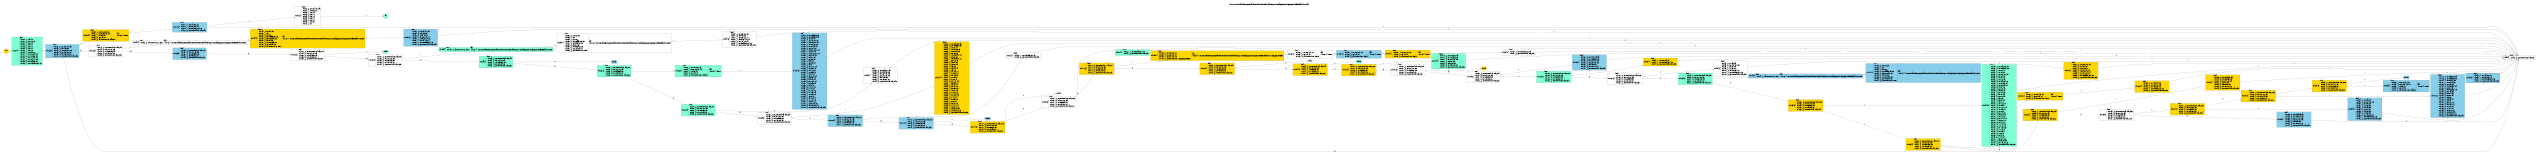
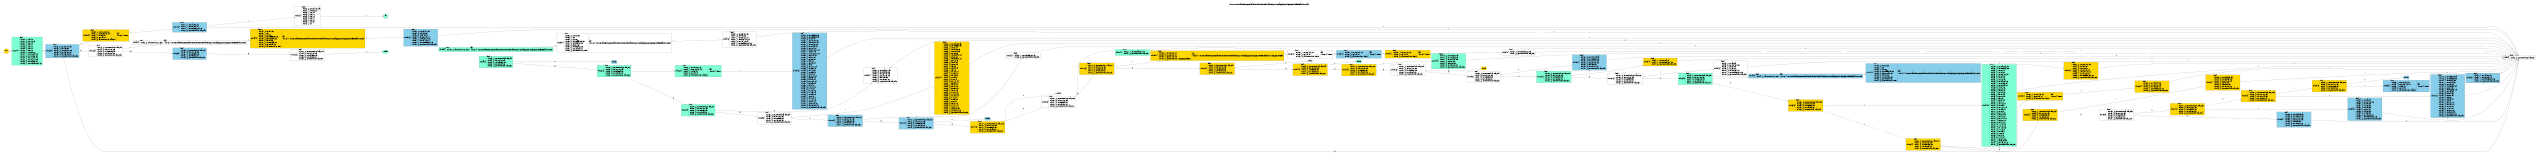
(386, 60) -> none
